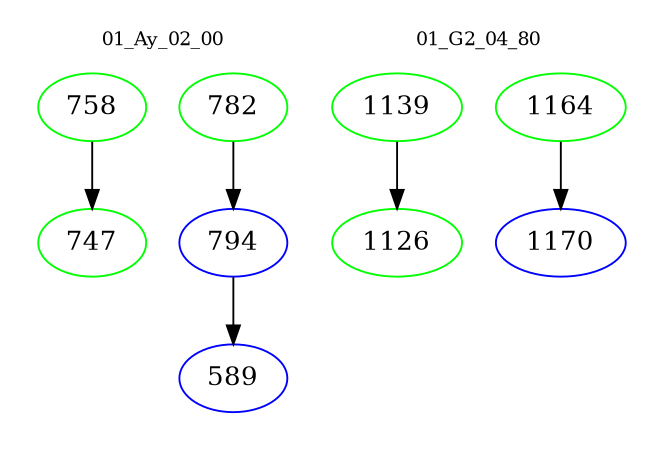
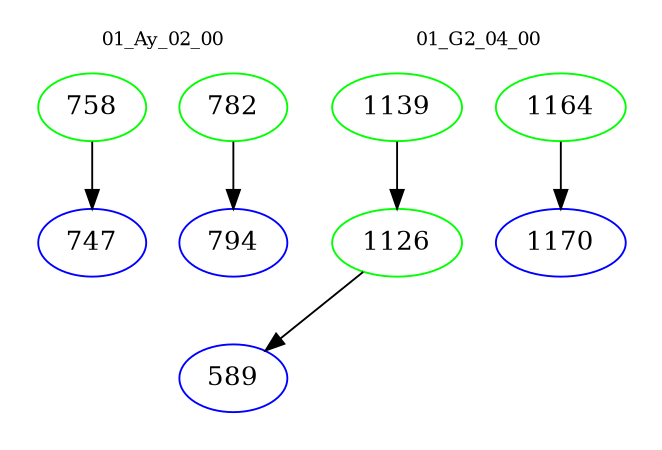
(479, 40) -> (479, 40)
(92, 243) -> (92, 243)
(233, 301) -> (322, 305)
